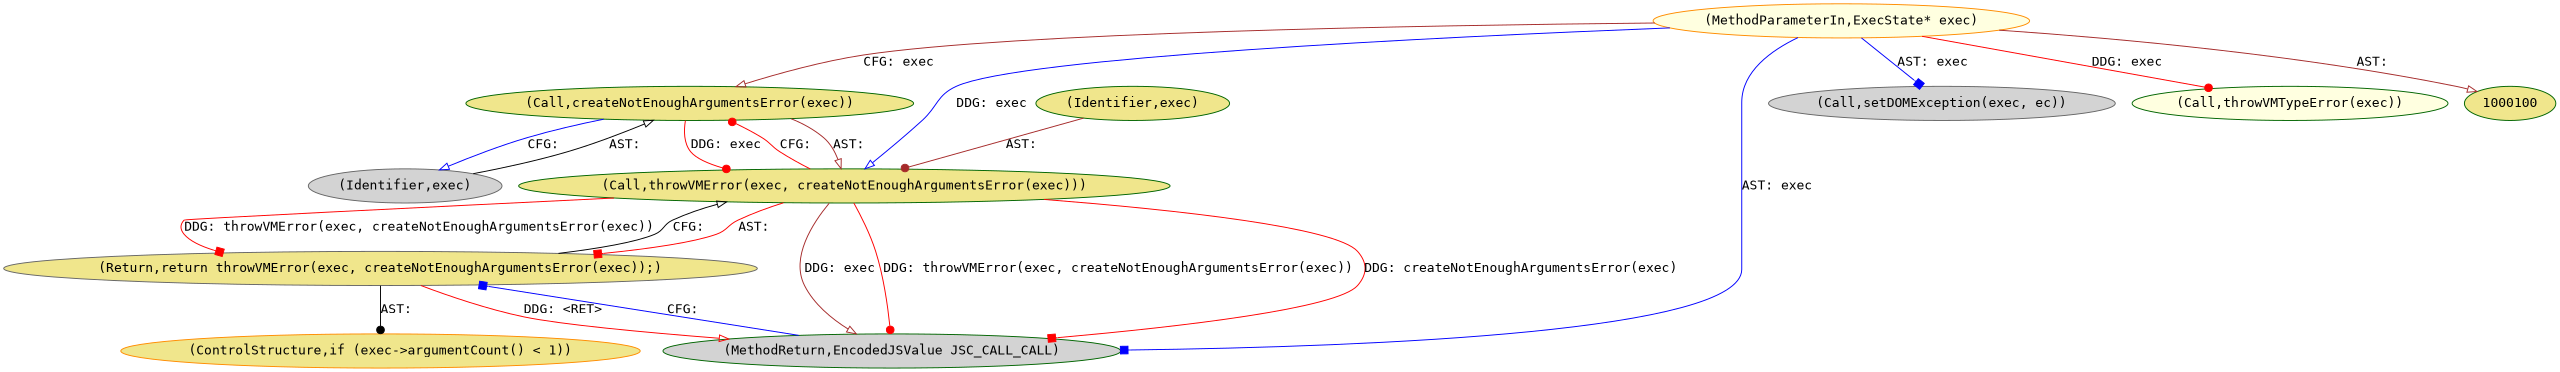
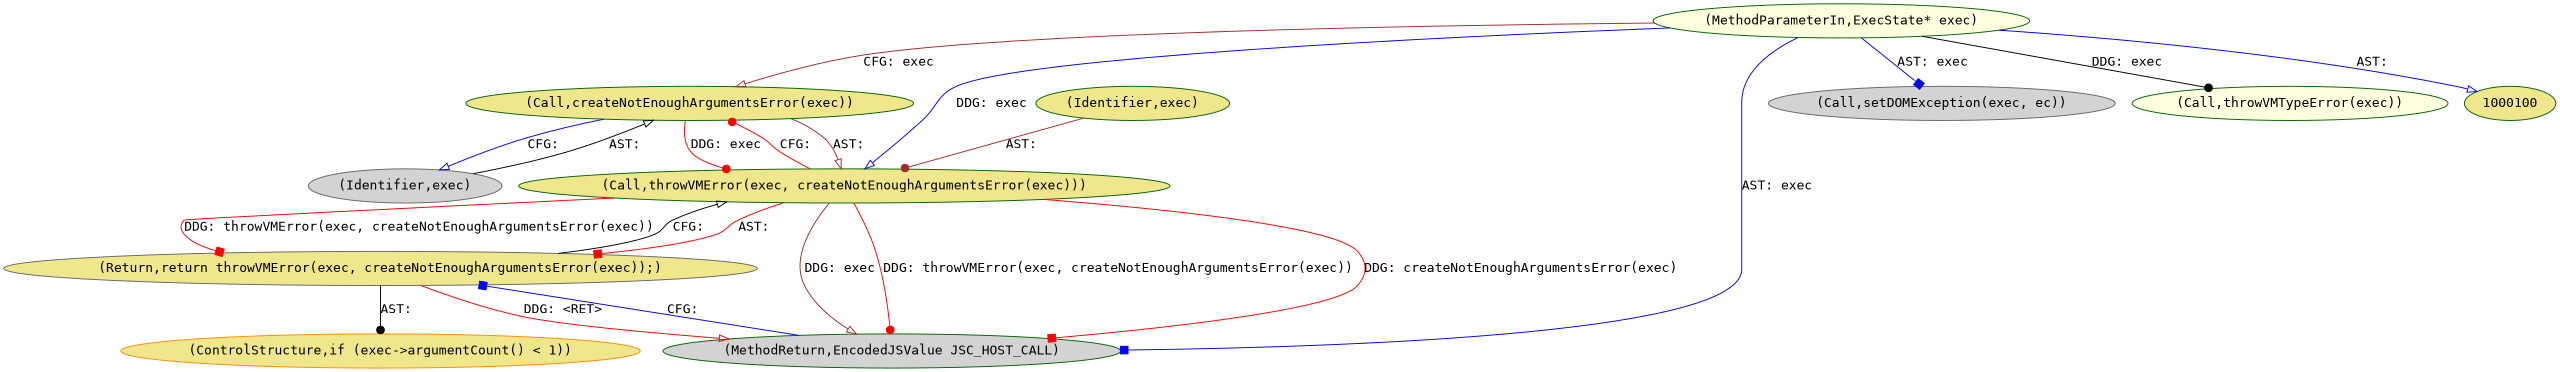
(1841, 21) -> (1841, 21)
(2234, 52) -> (2234, 52)
(2063, 62) -> (2063, 62)
(892, 351) -> (892, 351)
